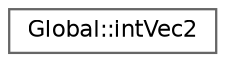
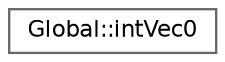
(113, 31) -> (113, 31)
